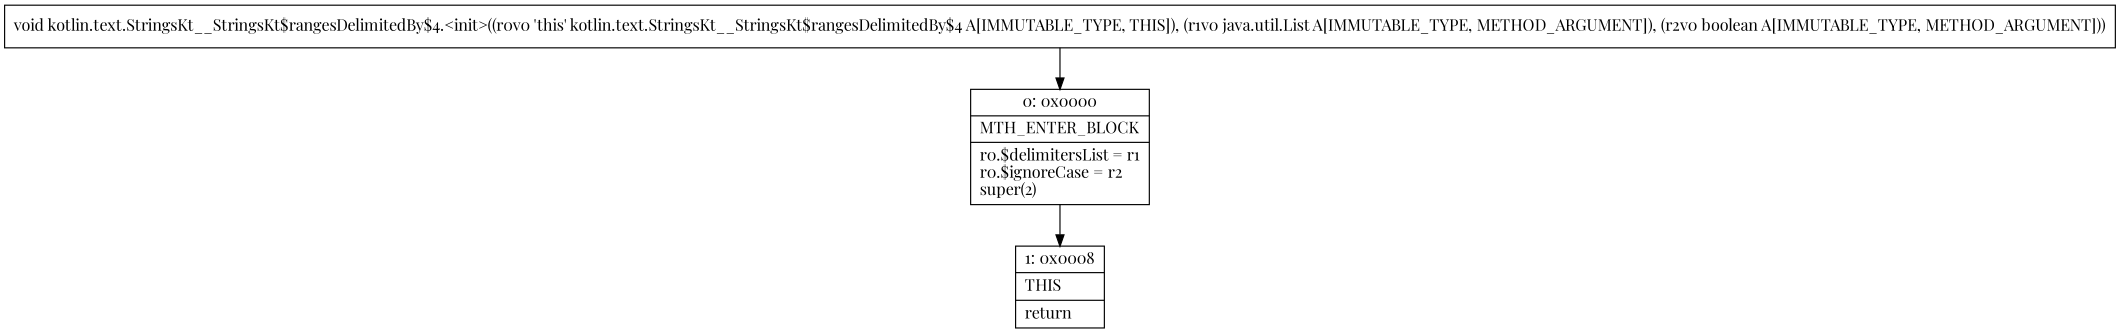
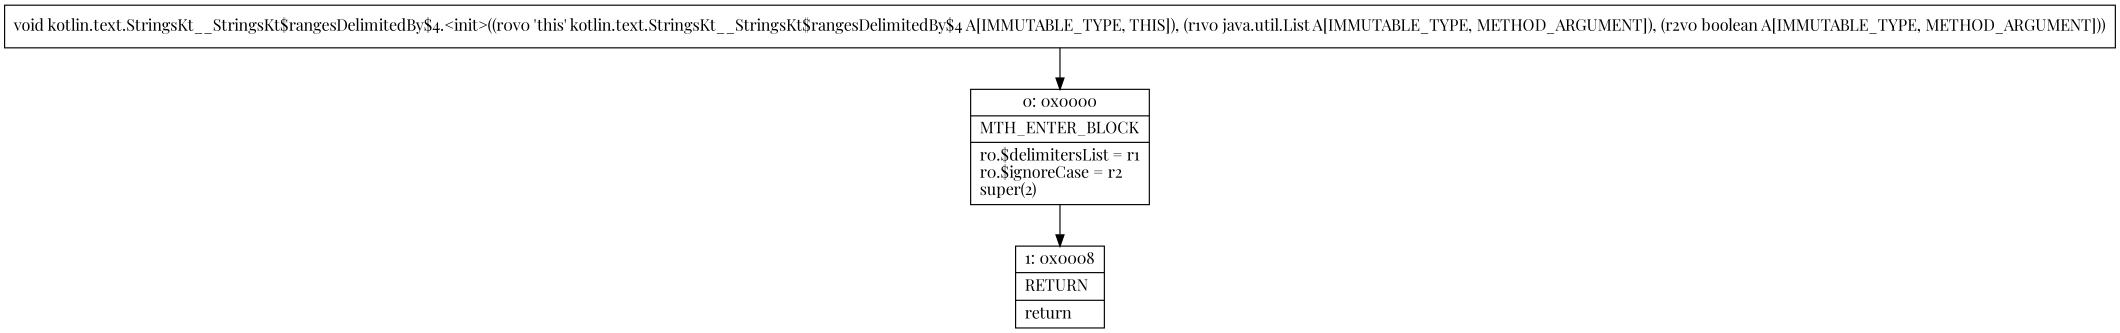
(1043, 286) -> (1057, 286)
